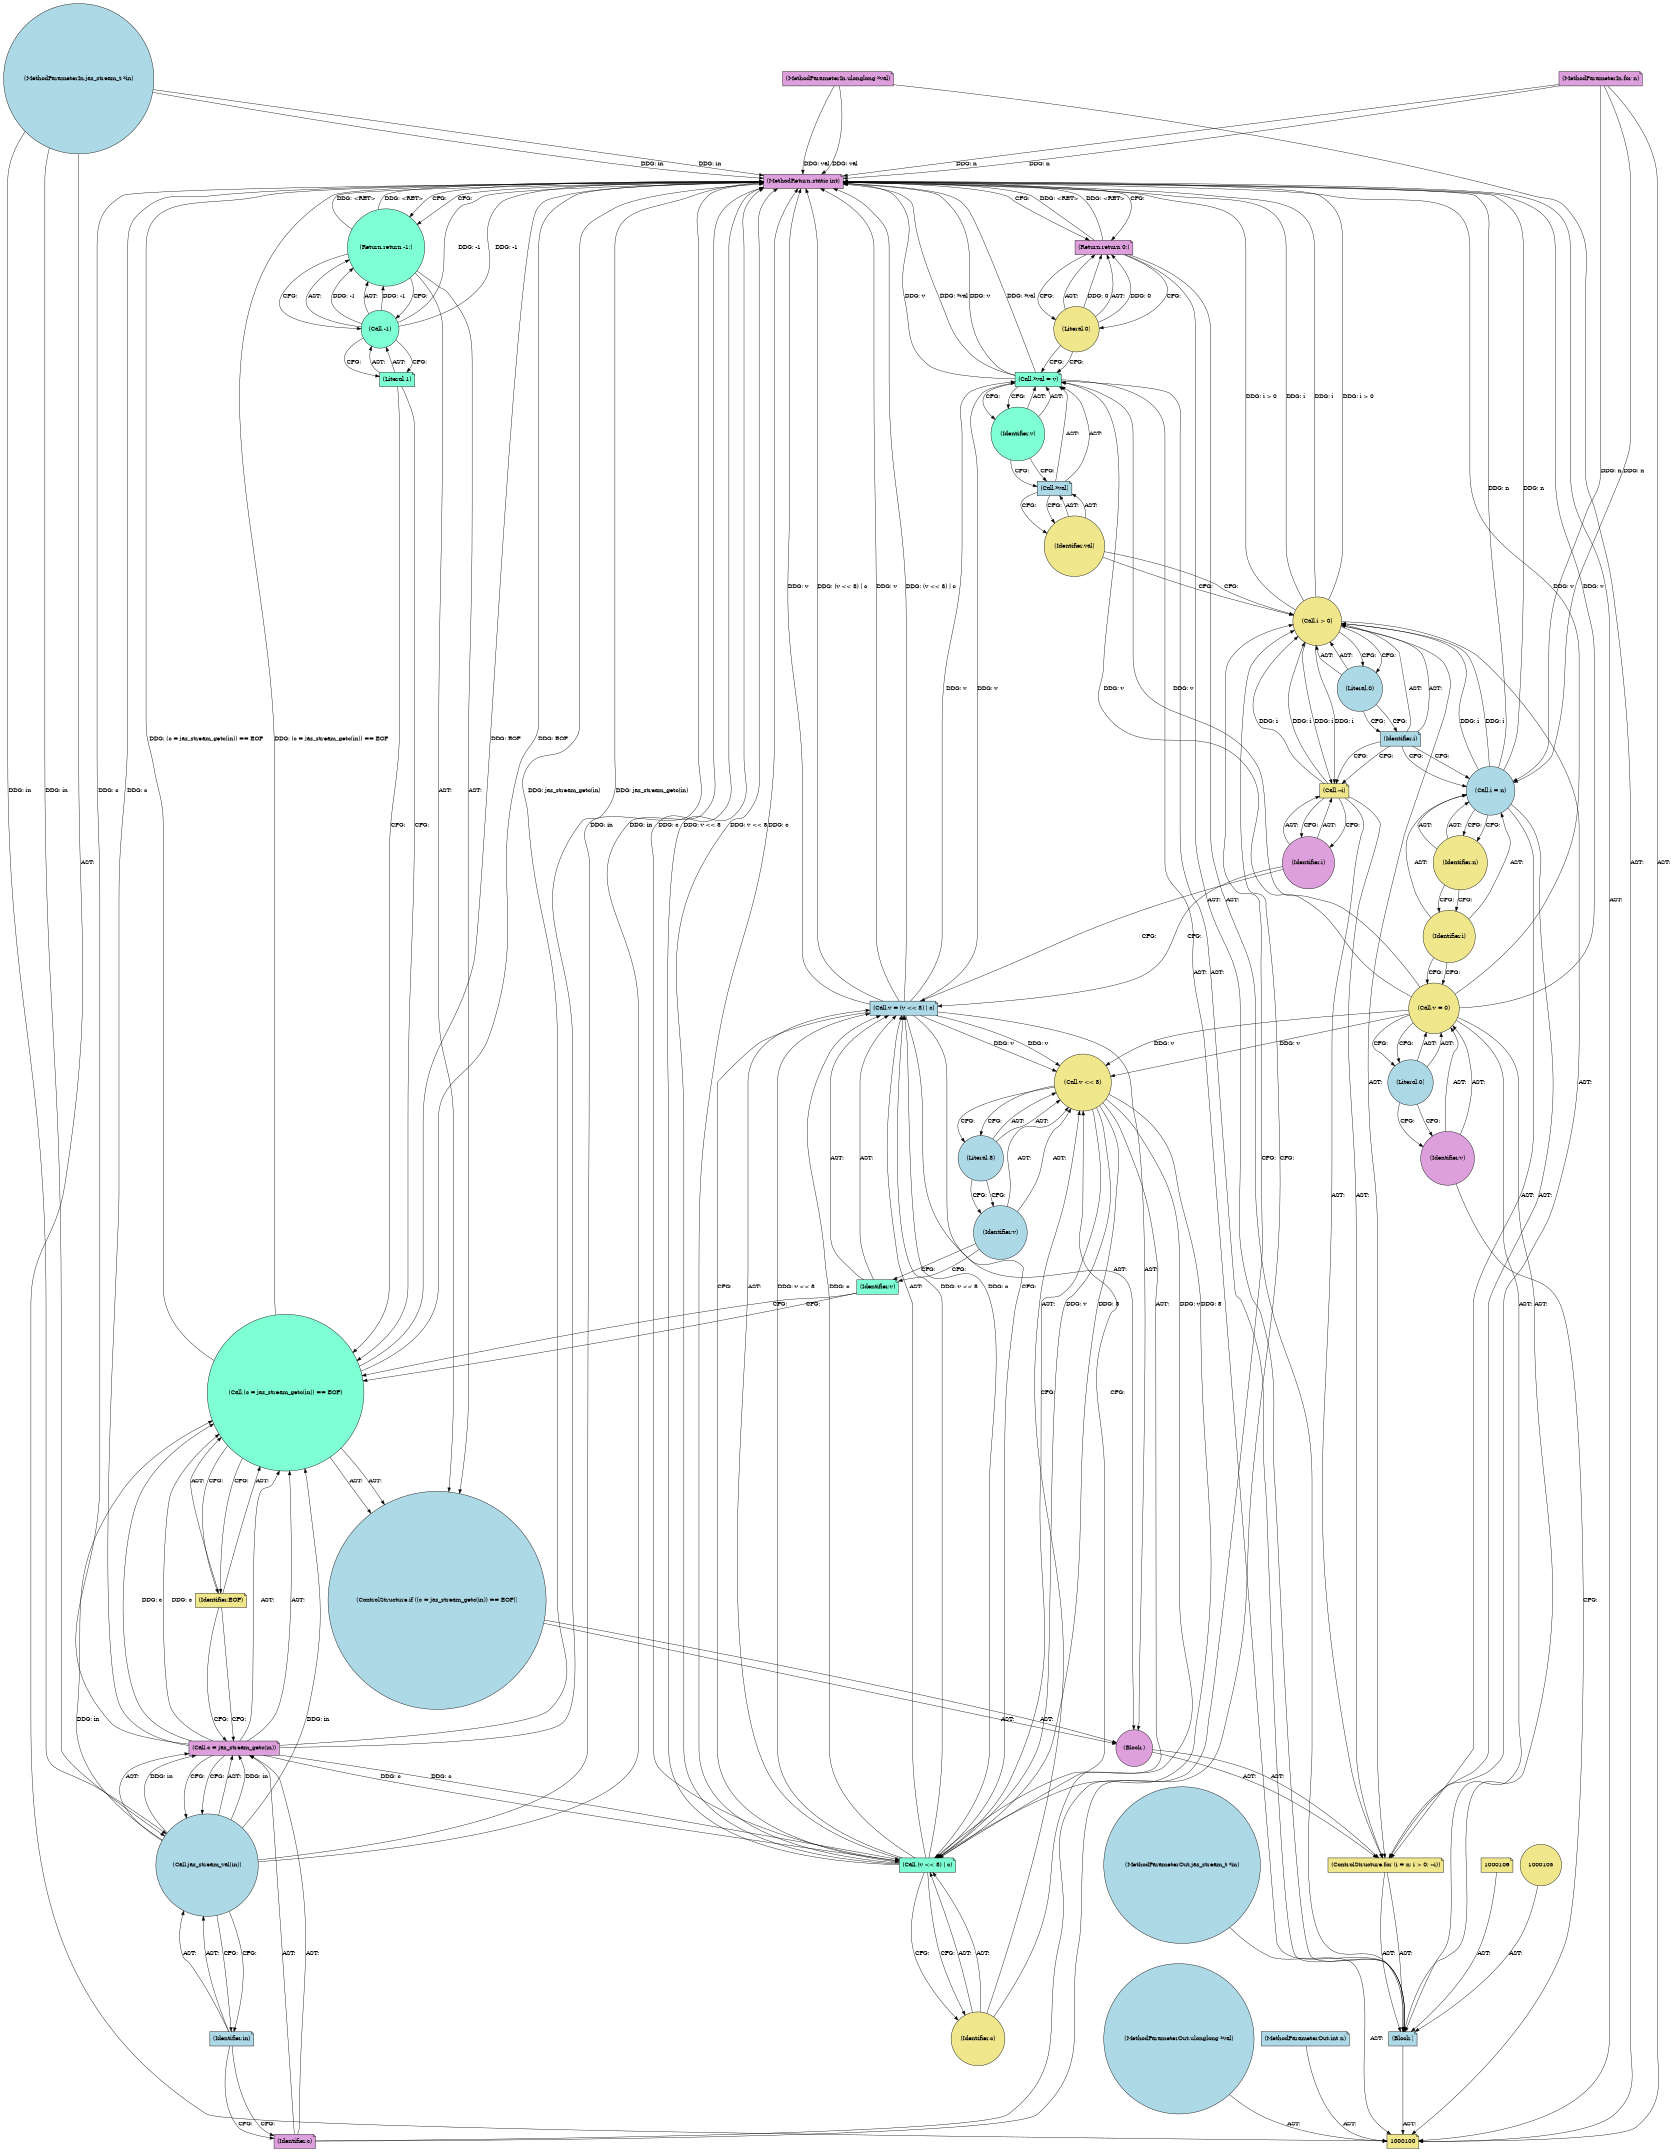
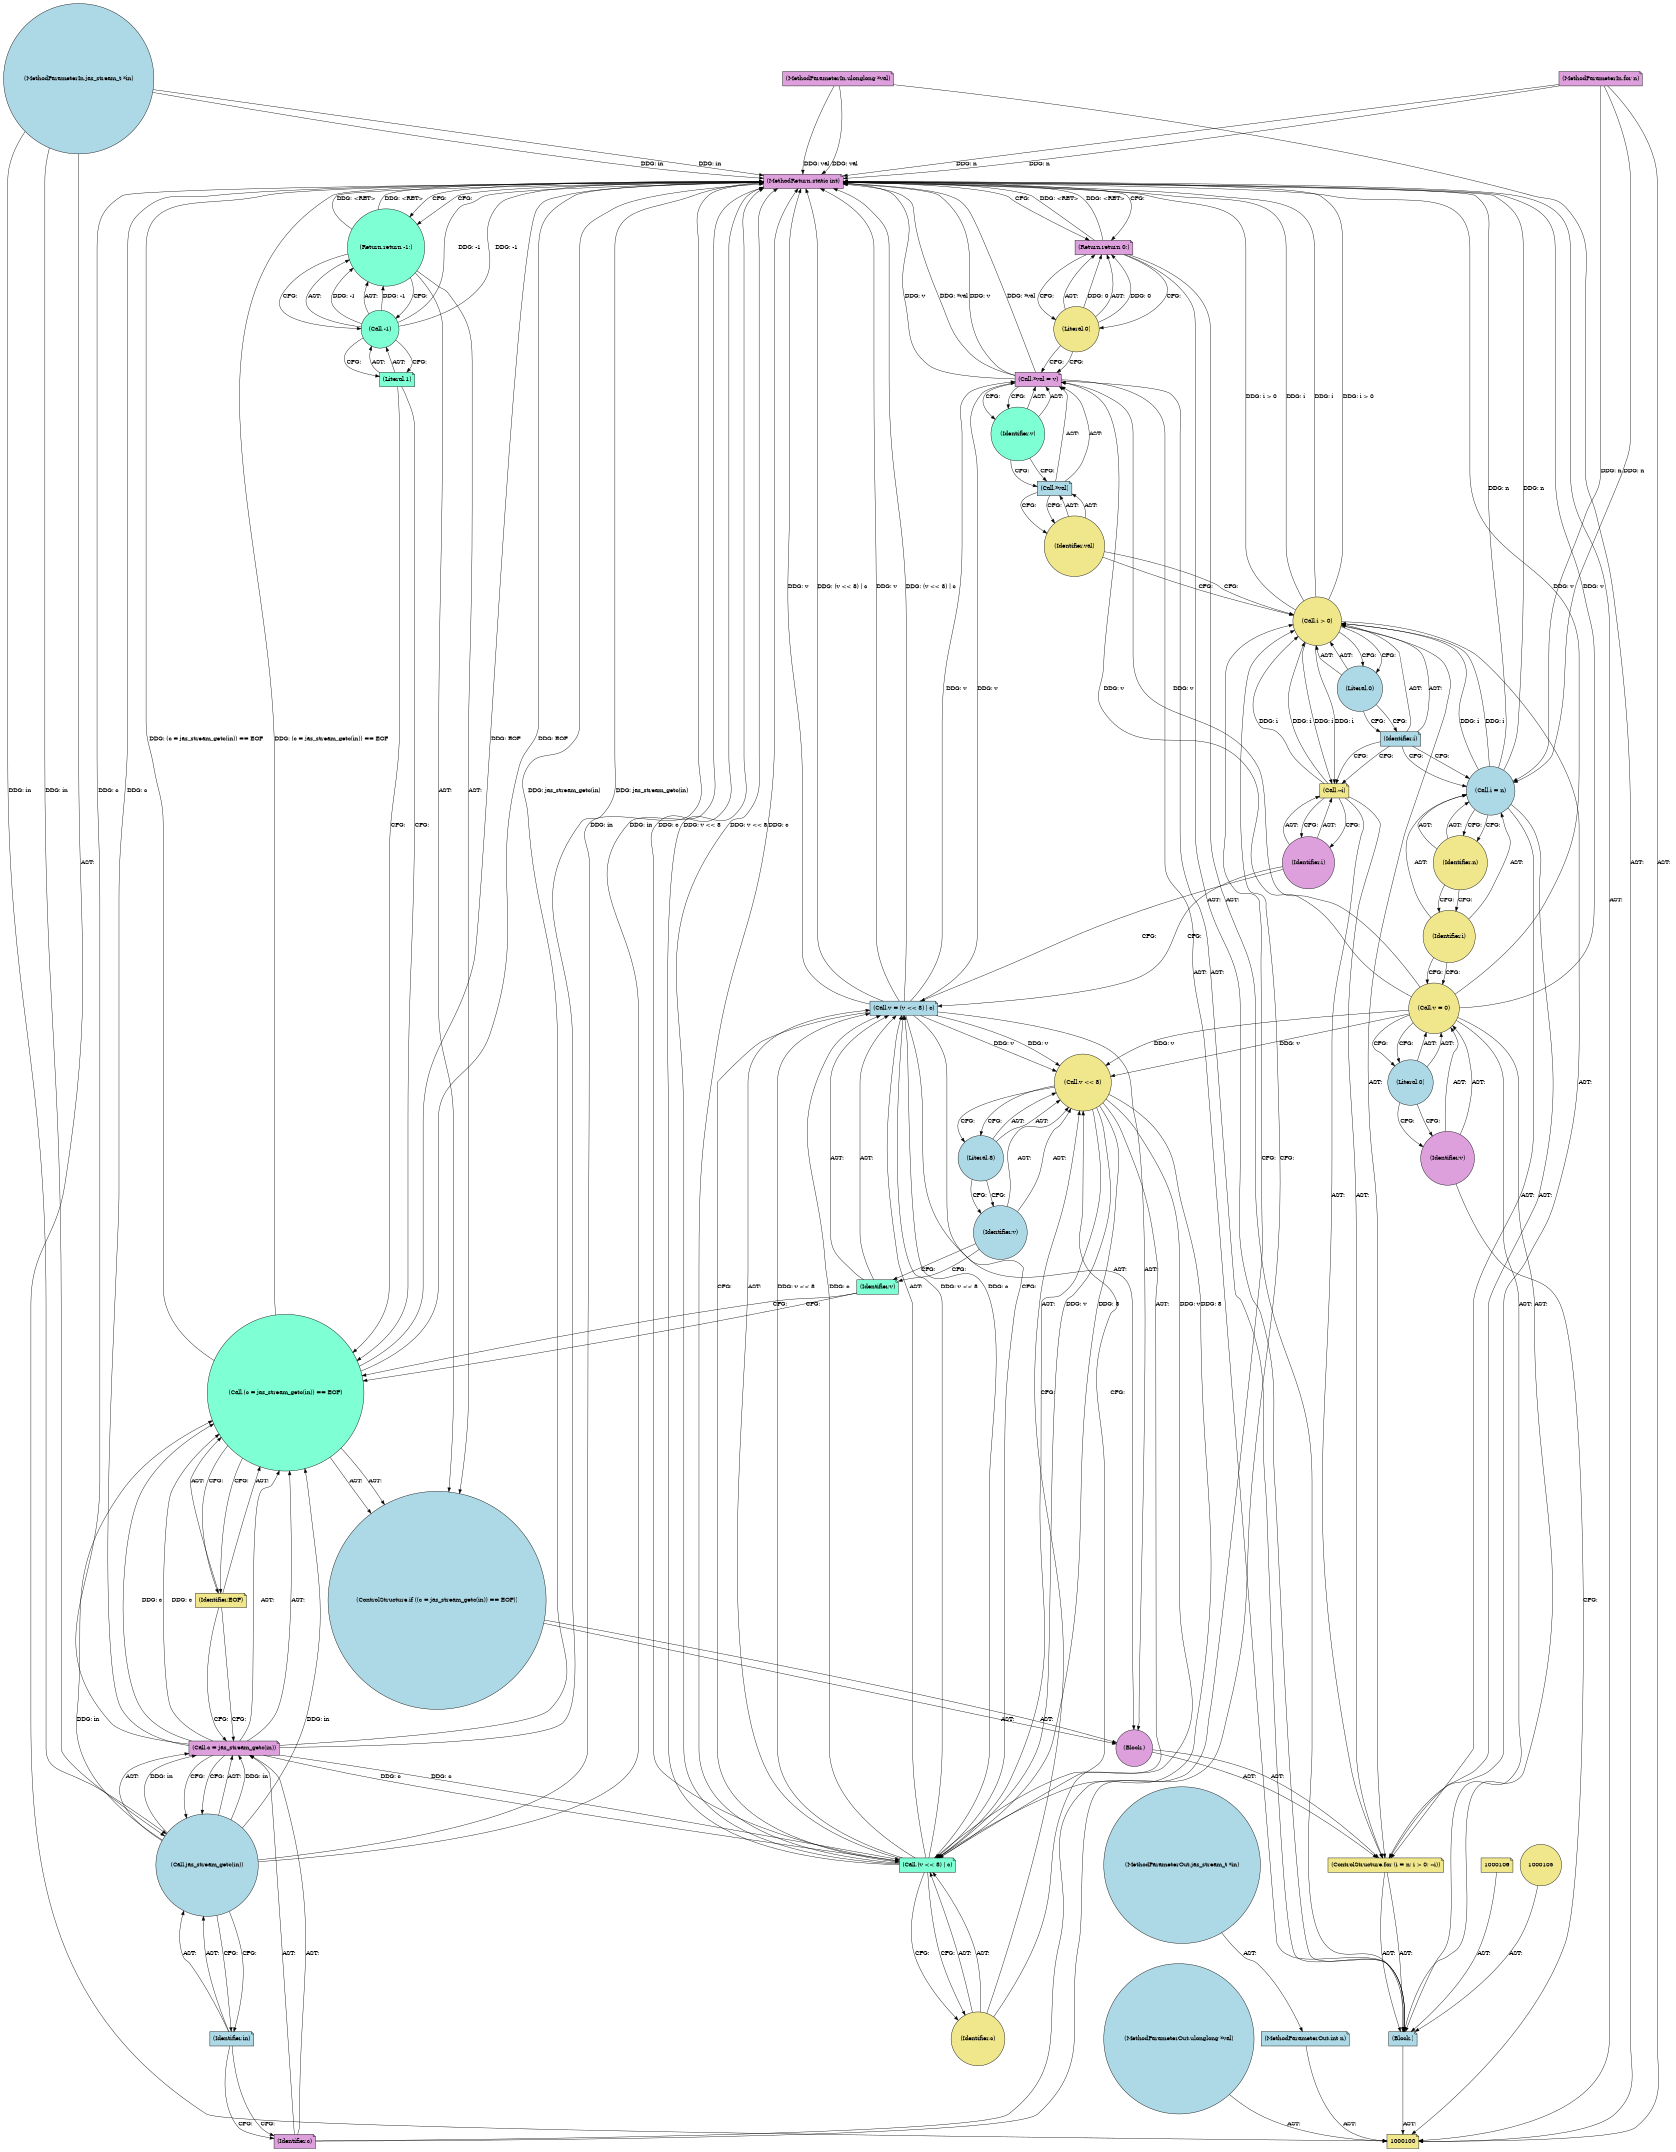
(1038, 380) -> (1038, 380)
(207, 1865) -> (207, 1865)
(1362, 1984) -> (1268, 1974)
